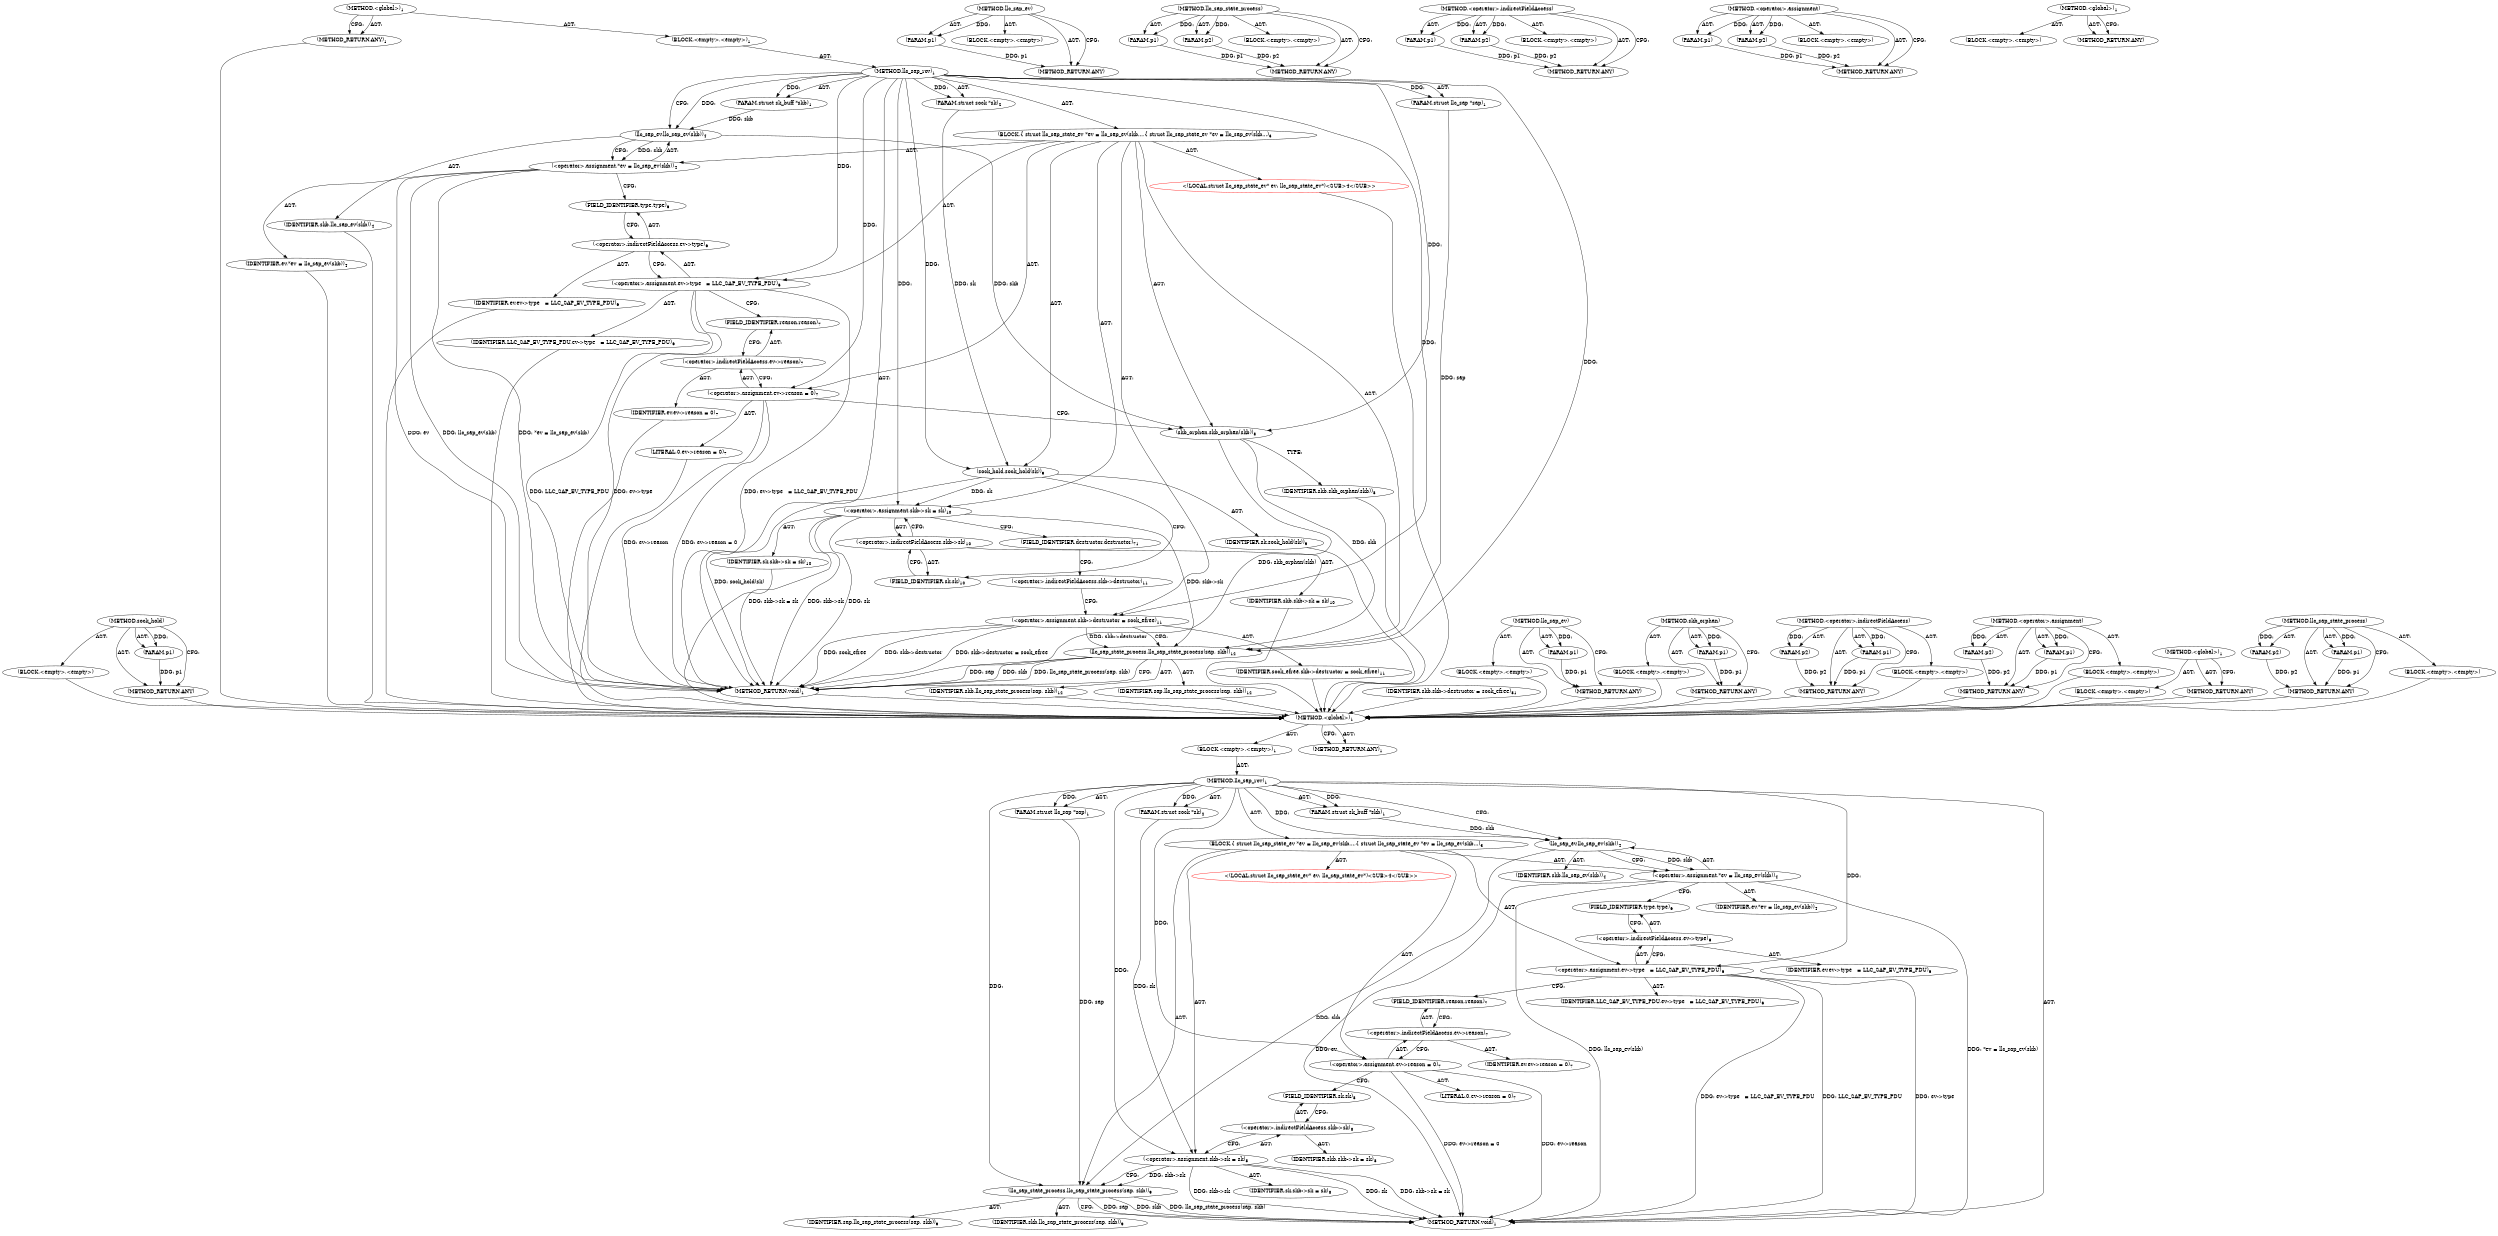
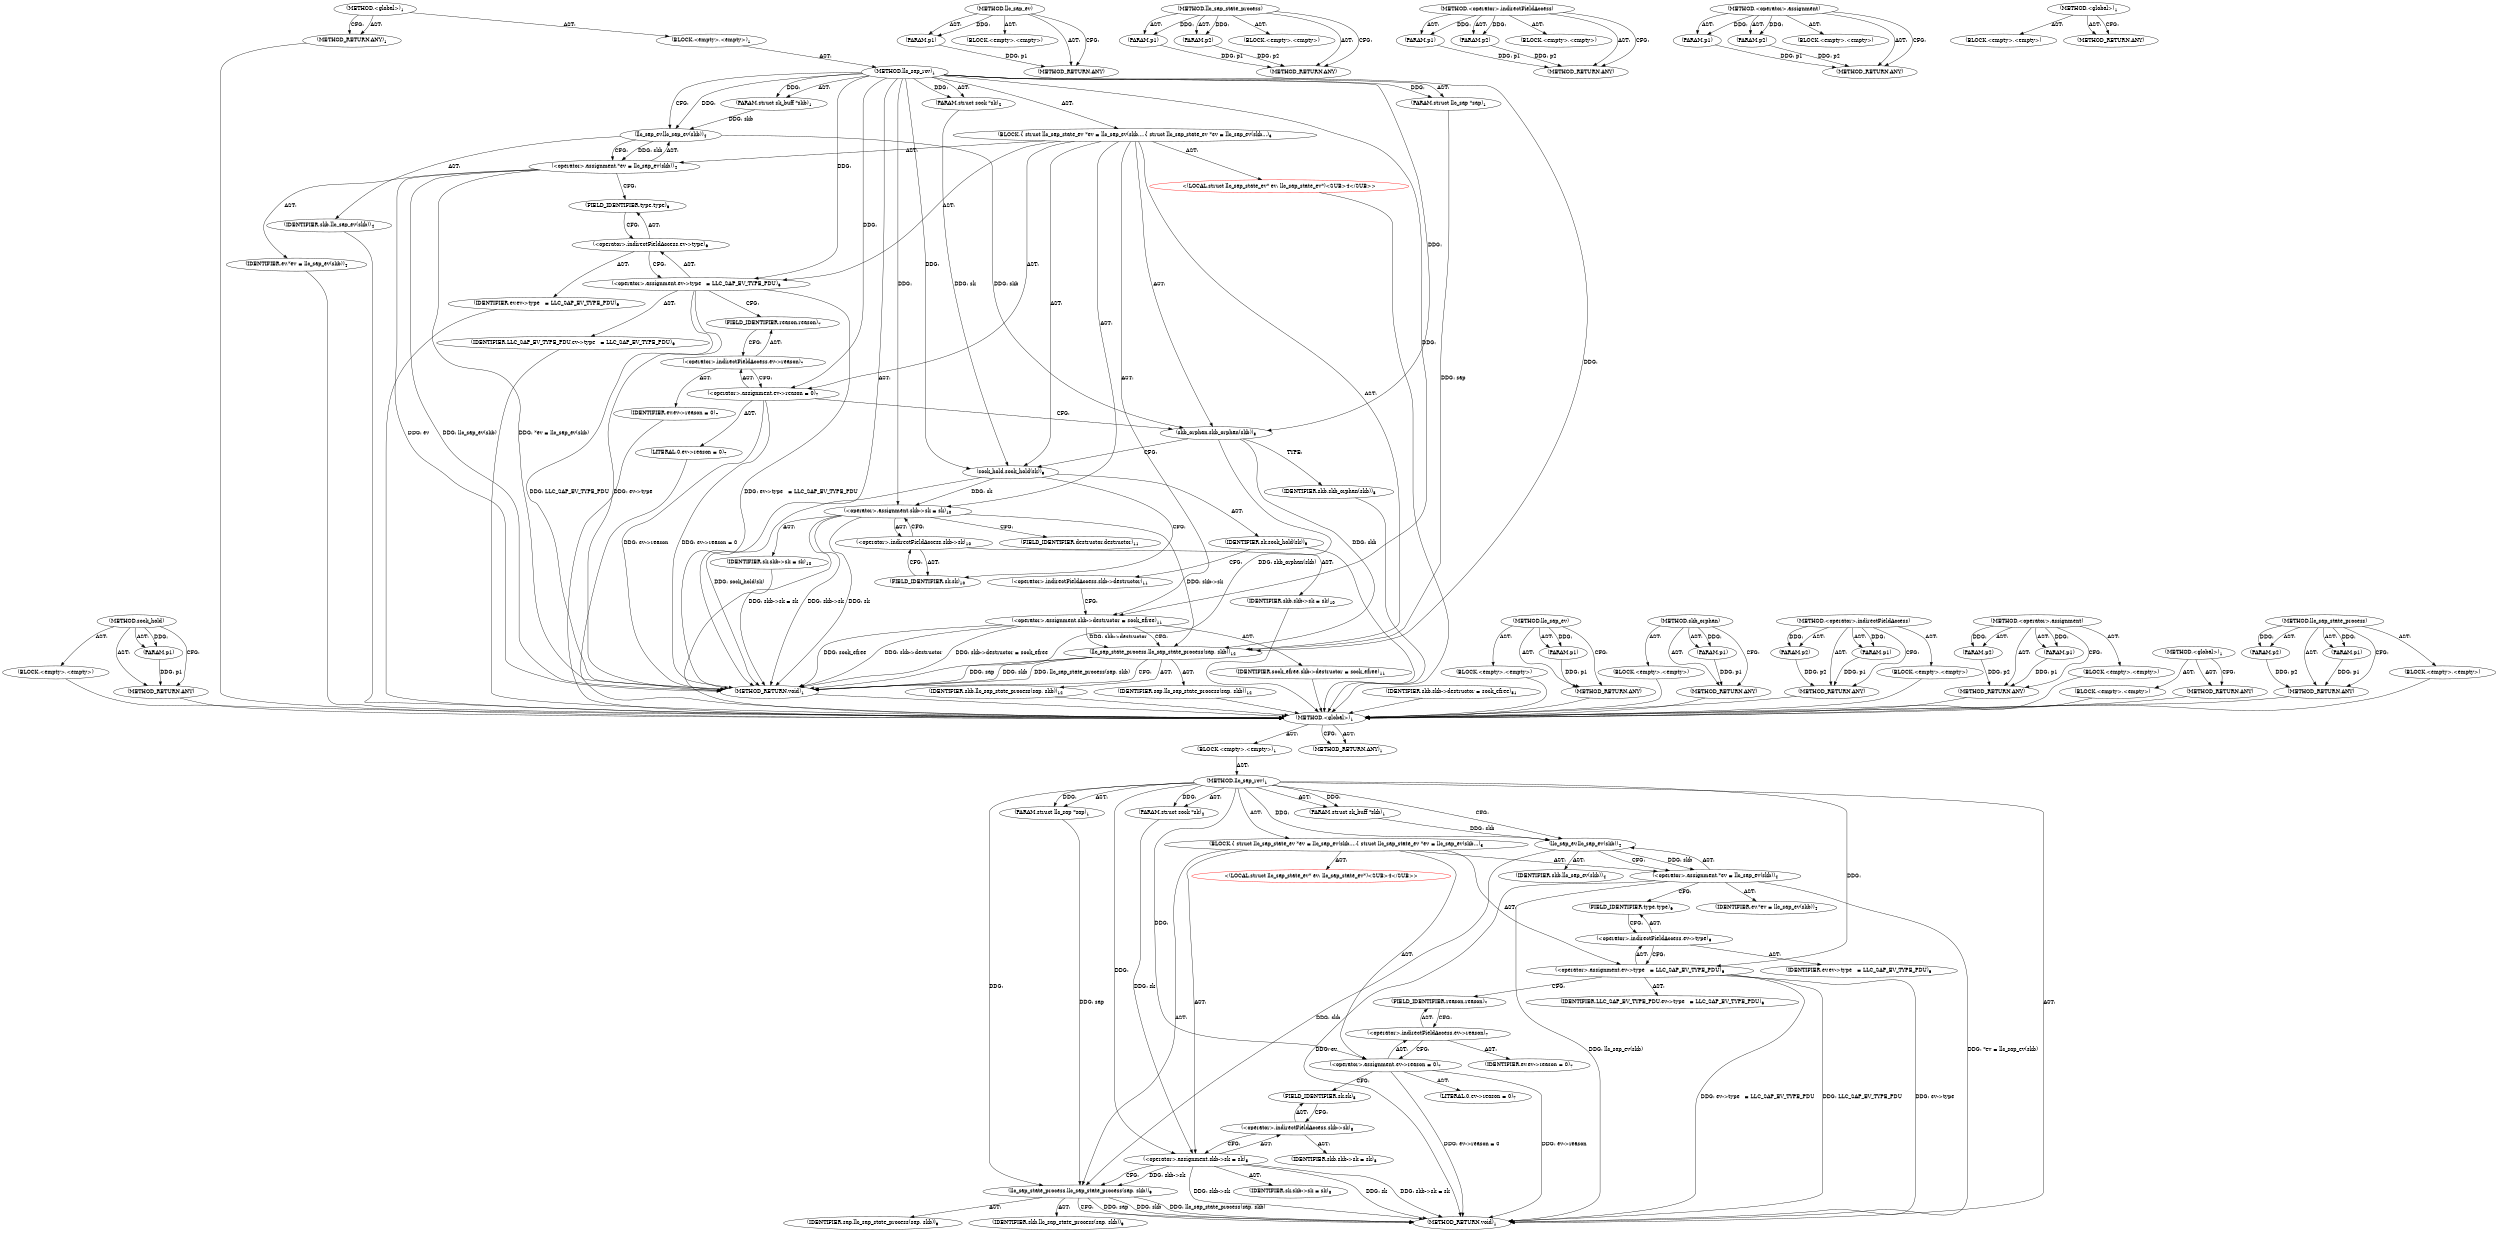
none -> (1118, 452)
(1136, 542) -> (1136, 542)
(1080, 561) -> (1195, 566)
